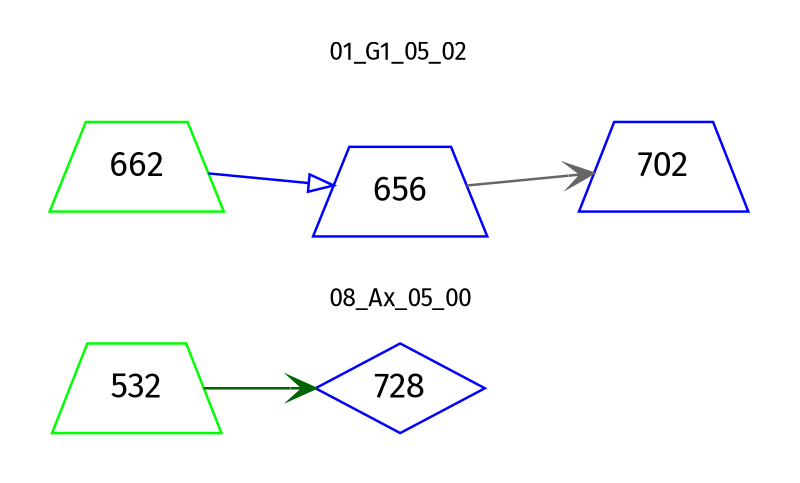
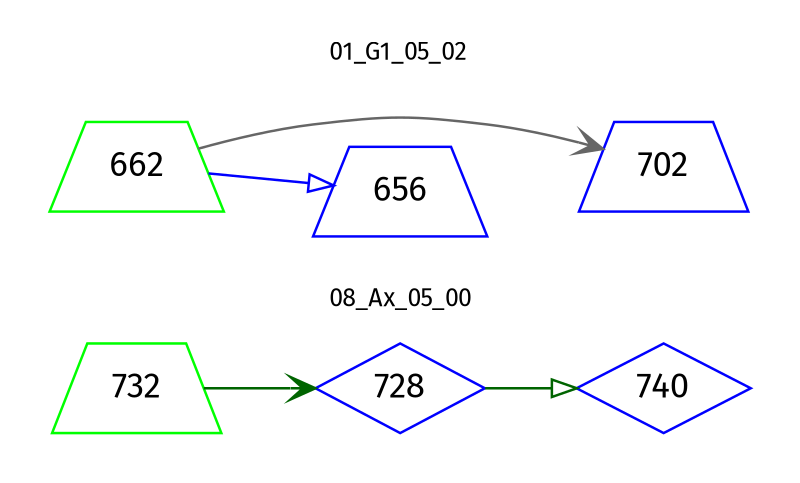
(518, 181) -> (388, 118)
(137, 388) -> (137, 388)
none -> (664, 388)
